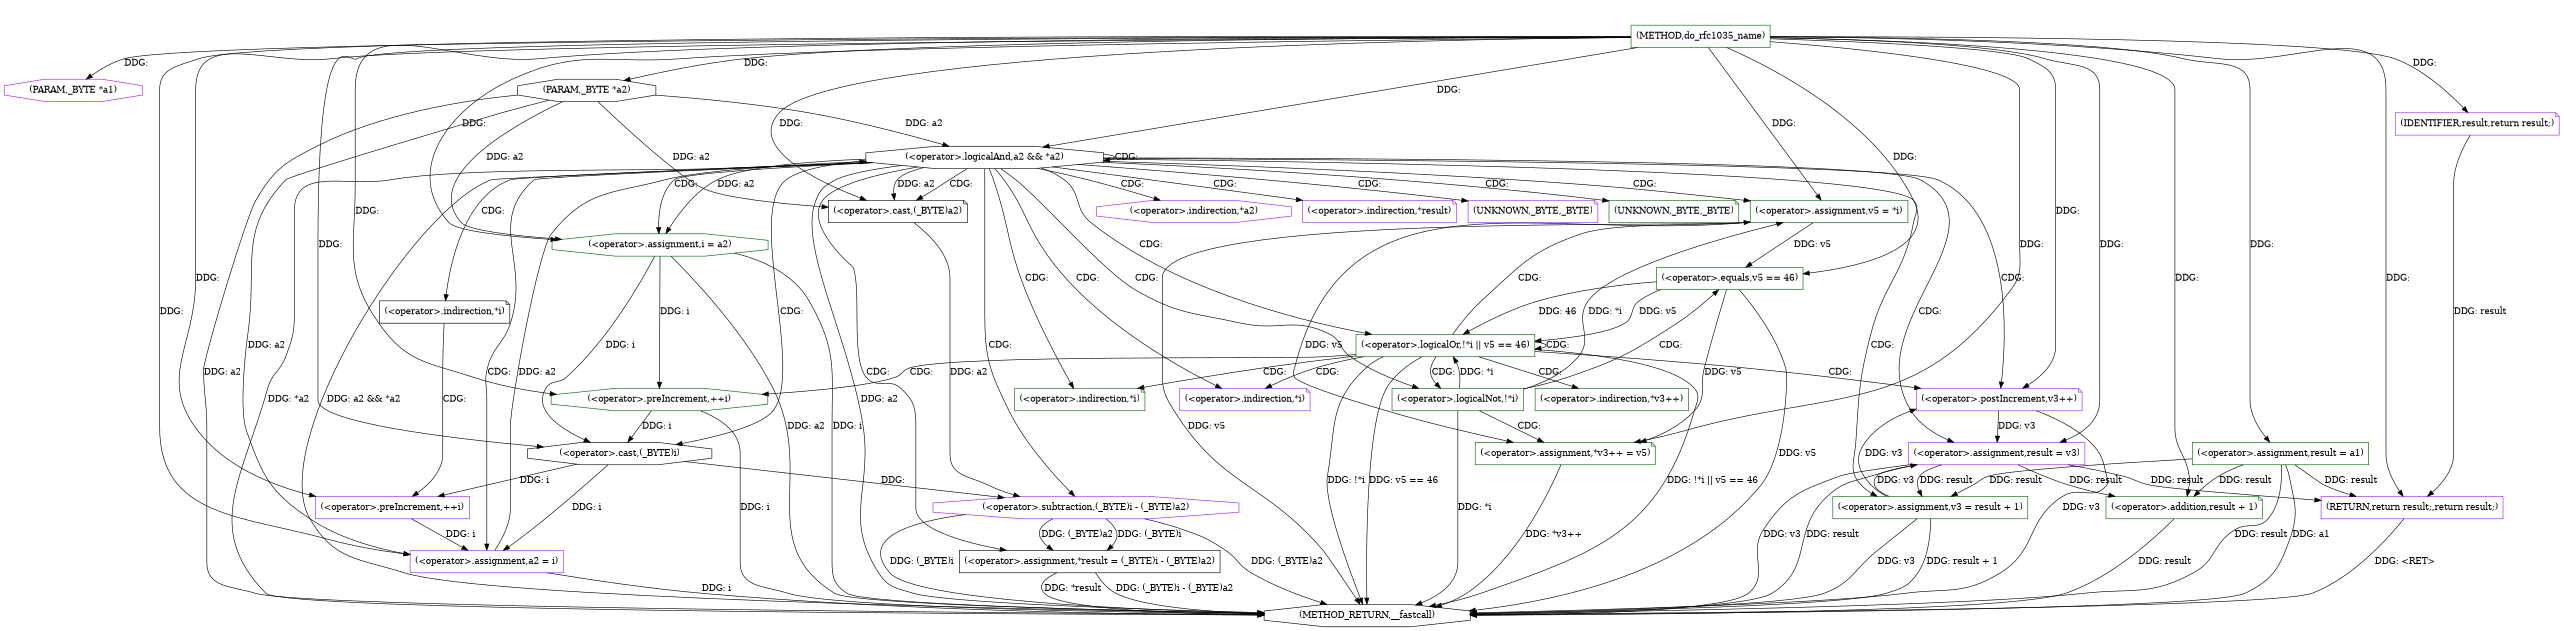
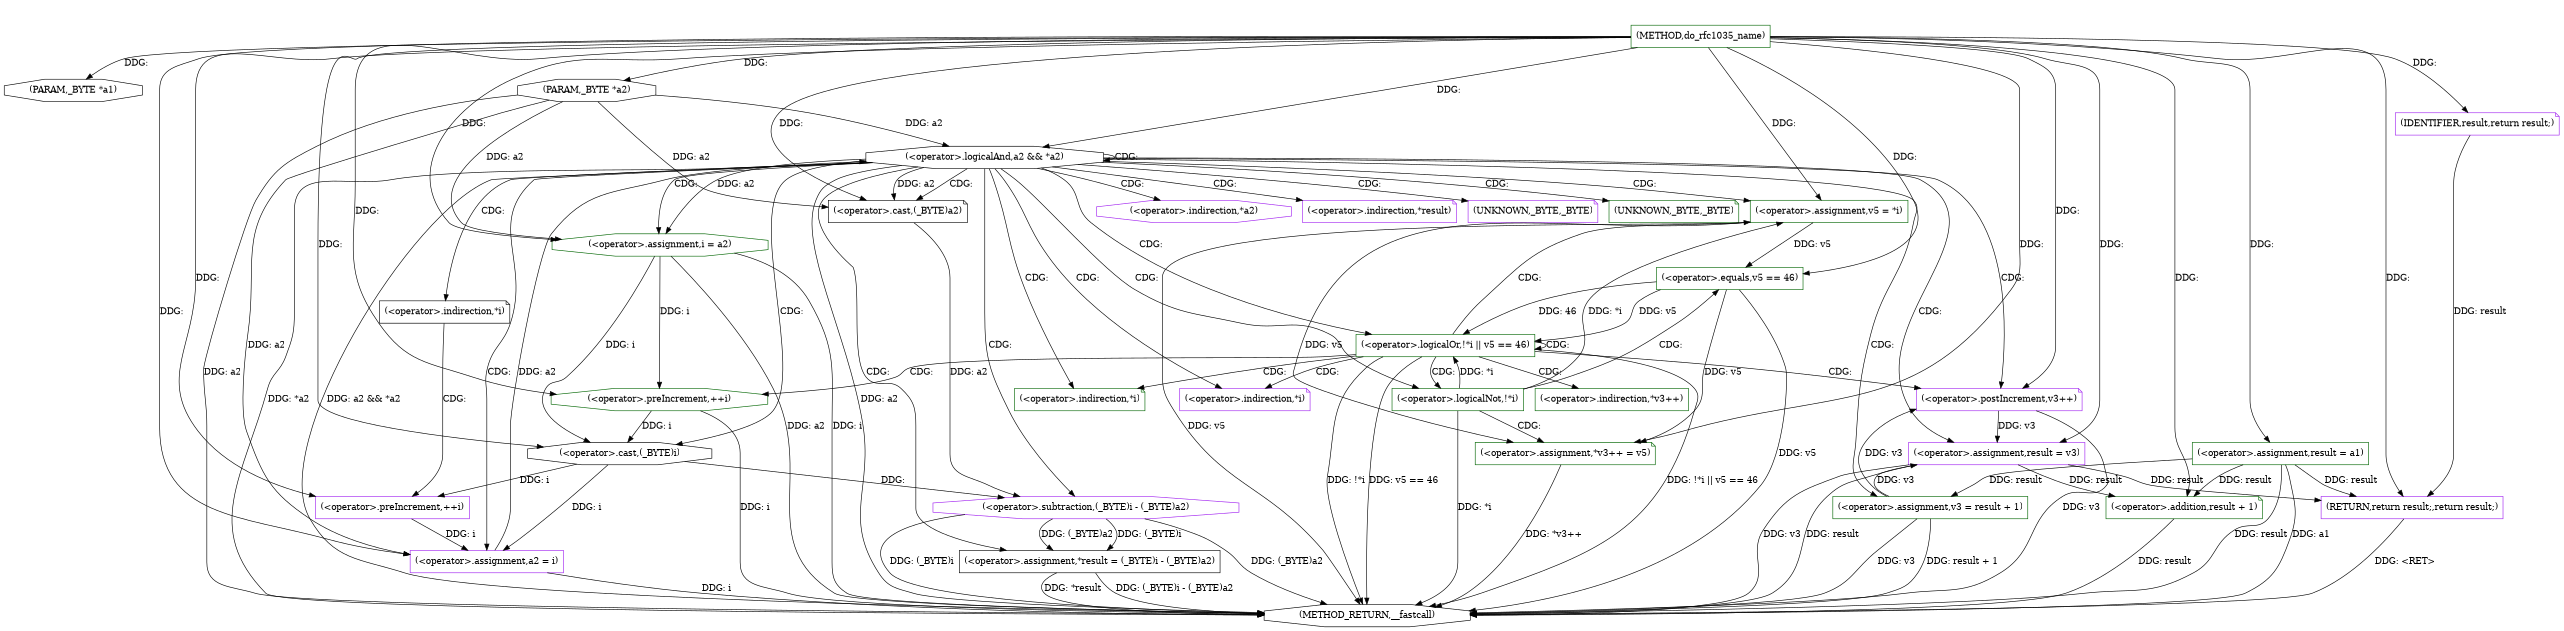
(73, 90) -> (73, 90)
(1923, 473) -> none
